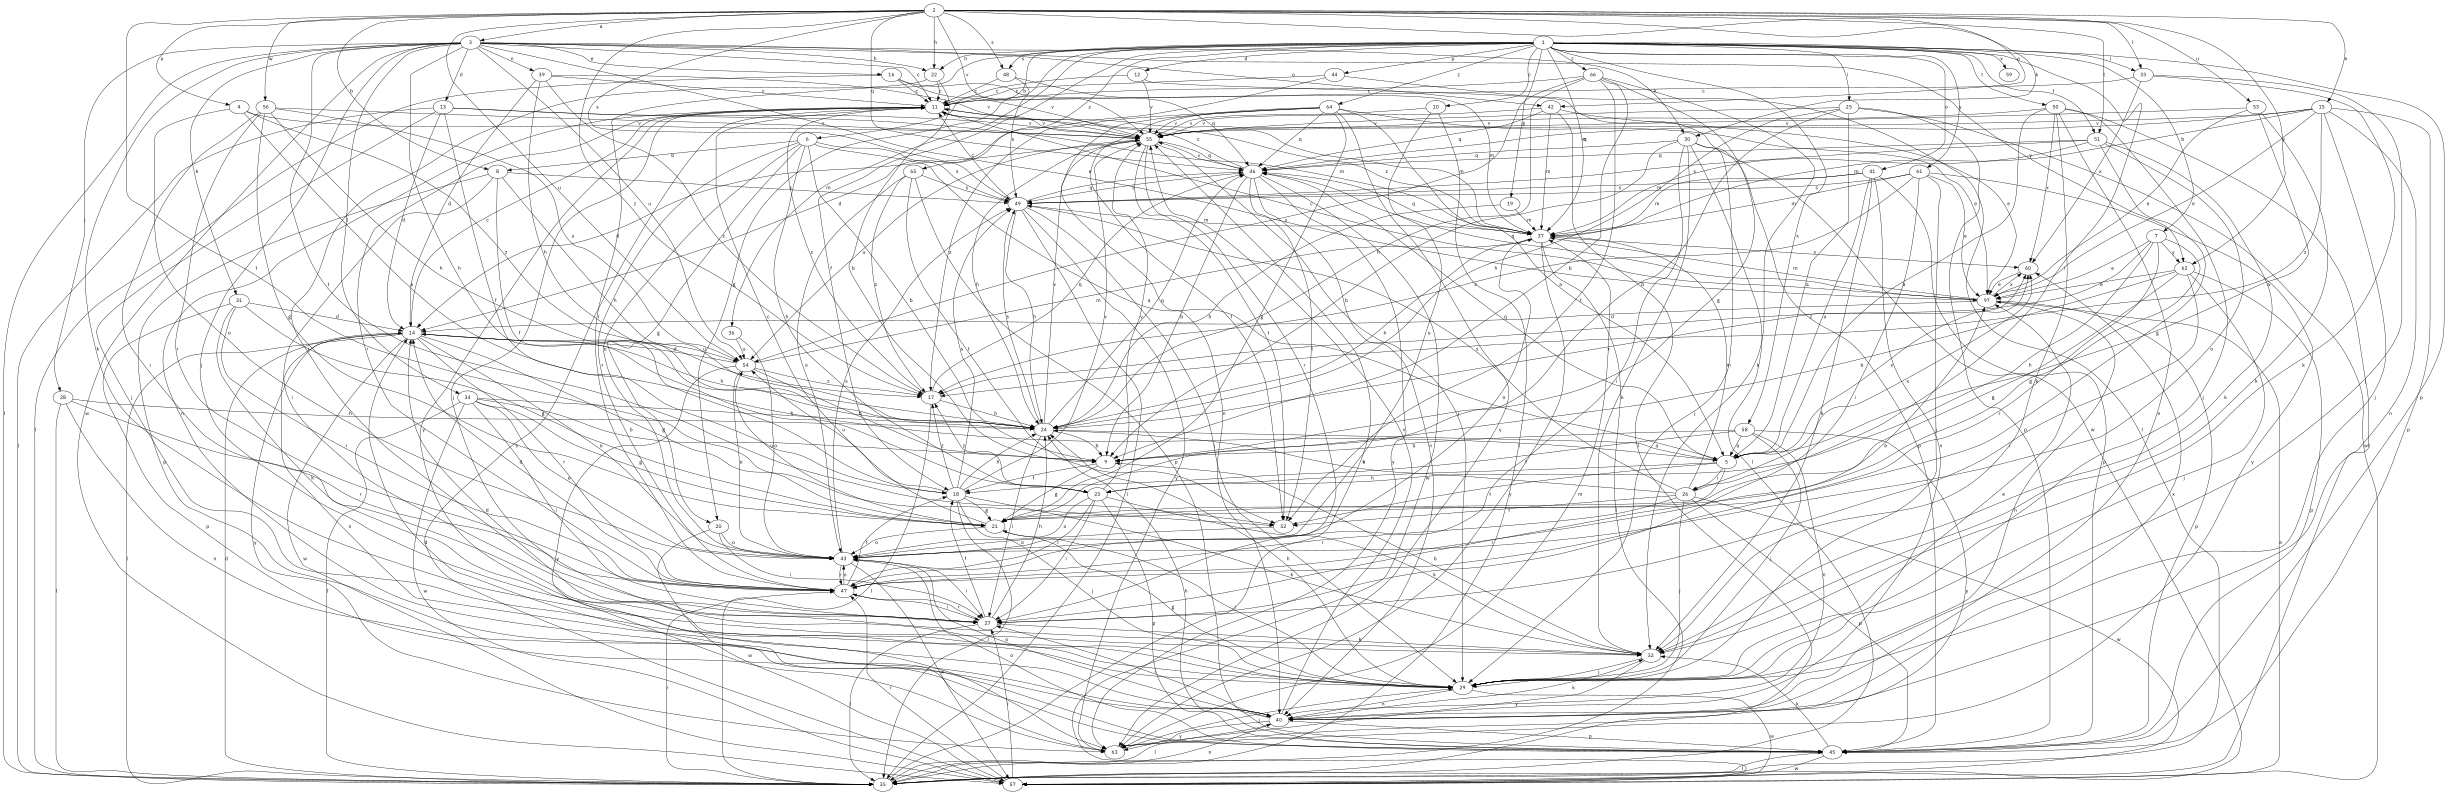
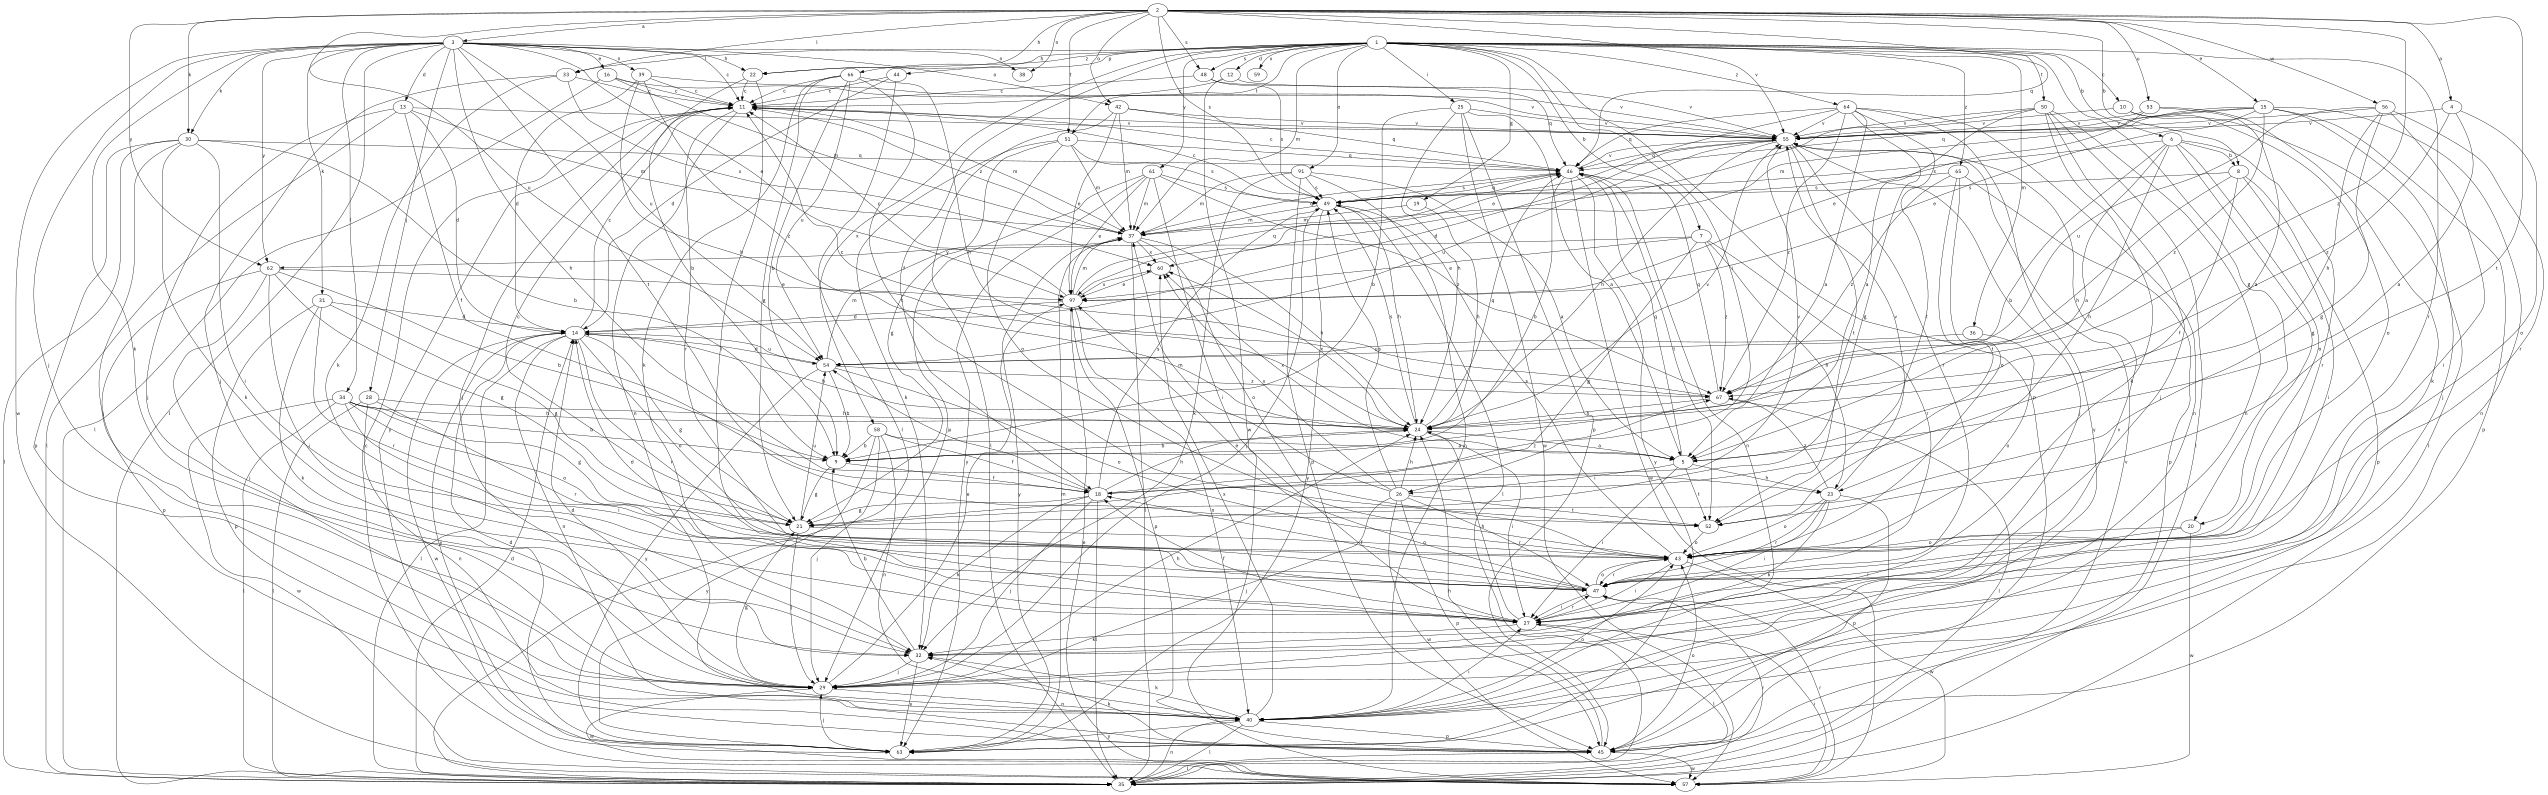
none -> (1022, 75)
(1872, 172) -> (1301, 172)
(931, 398) -> (1719, 398)
